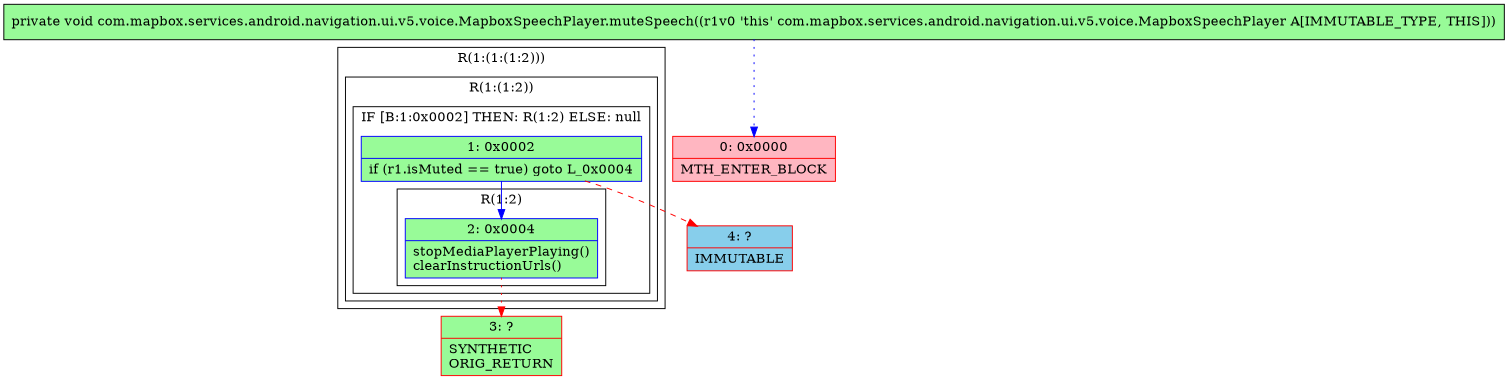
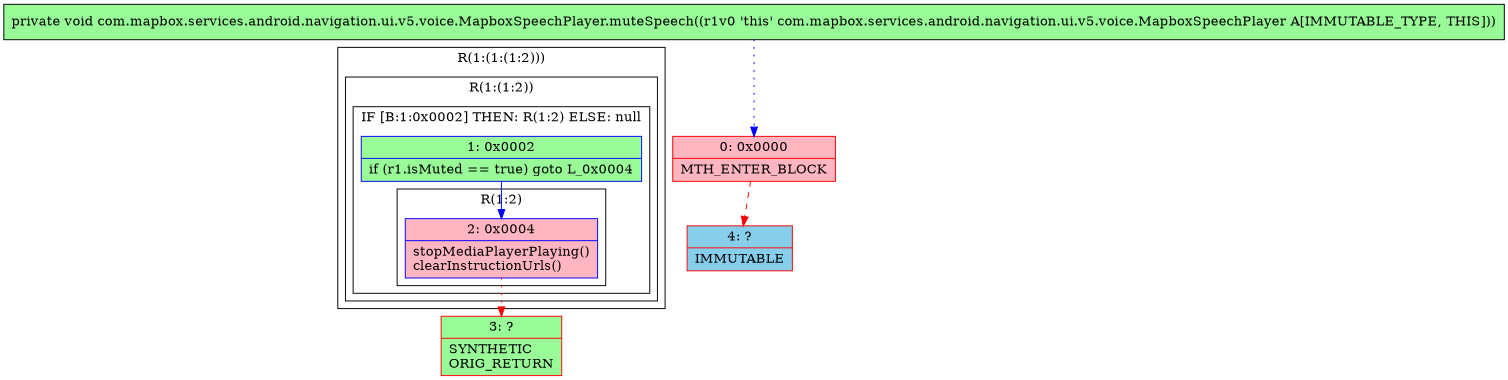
(637, 200) -> (748, 199)
(501, 248) -> (501, 248)
